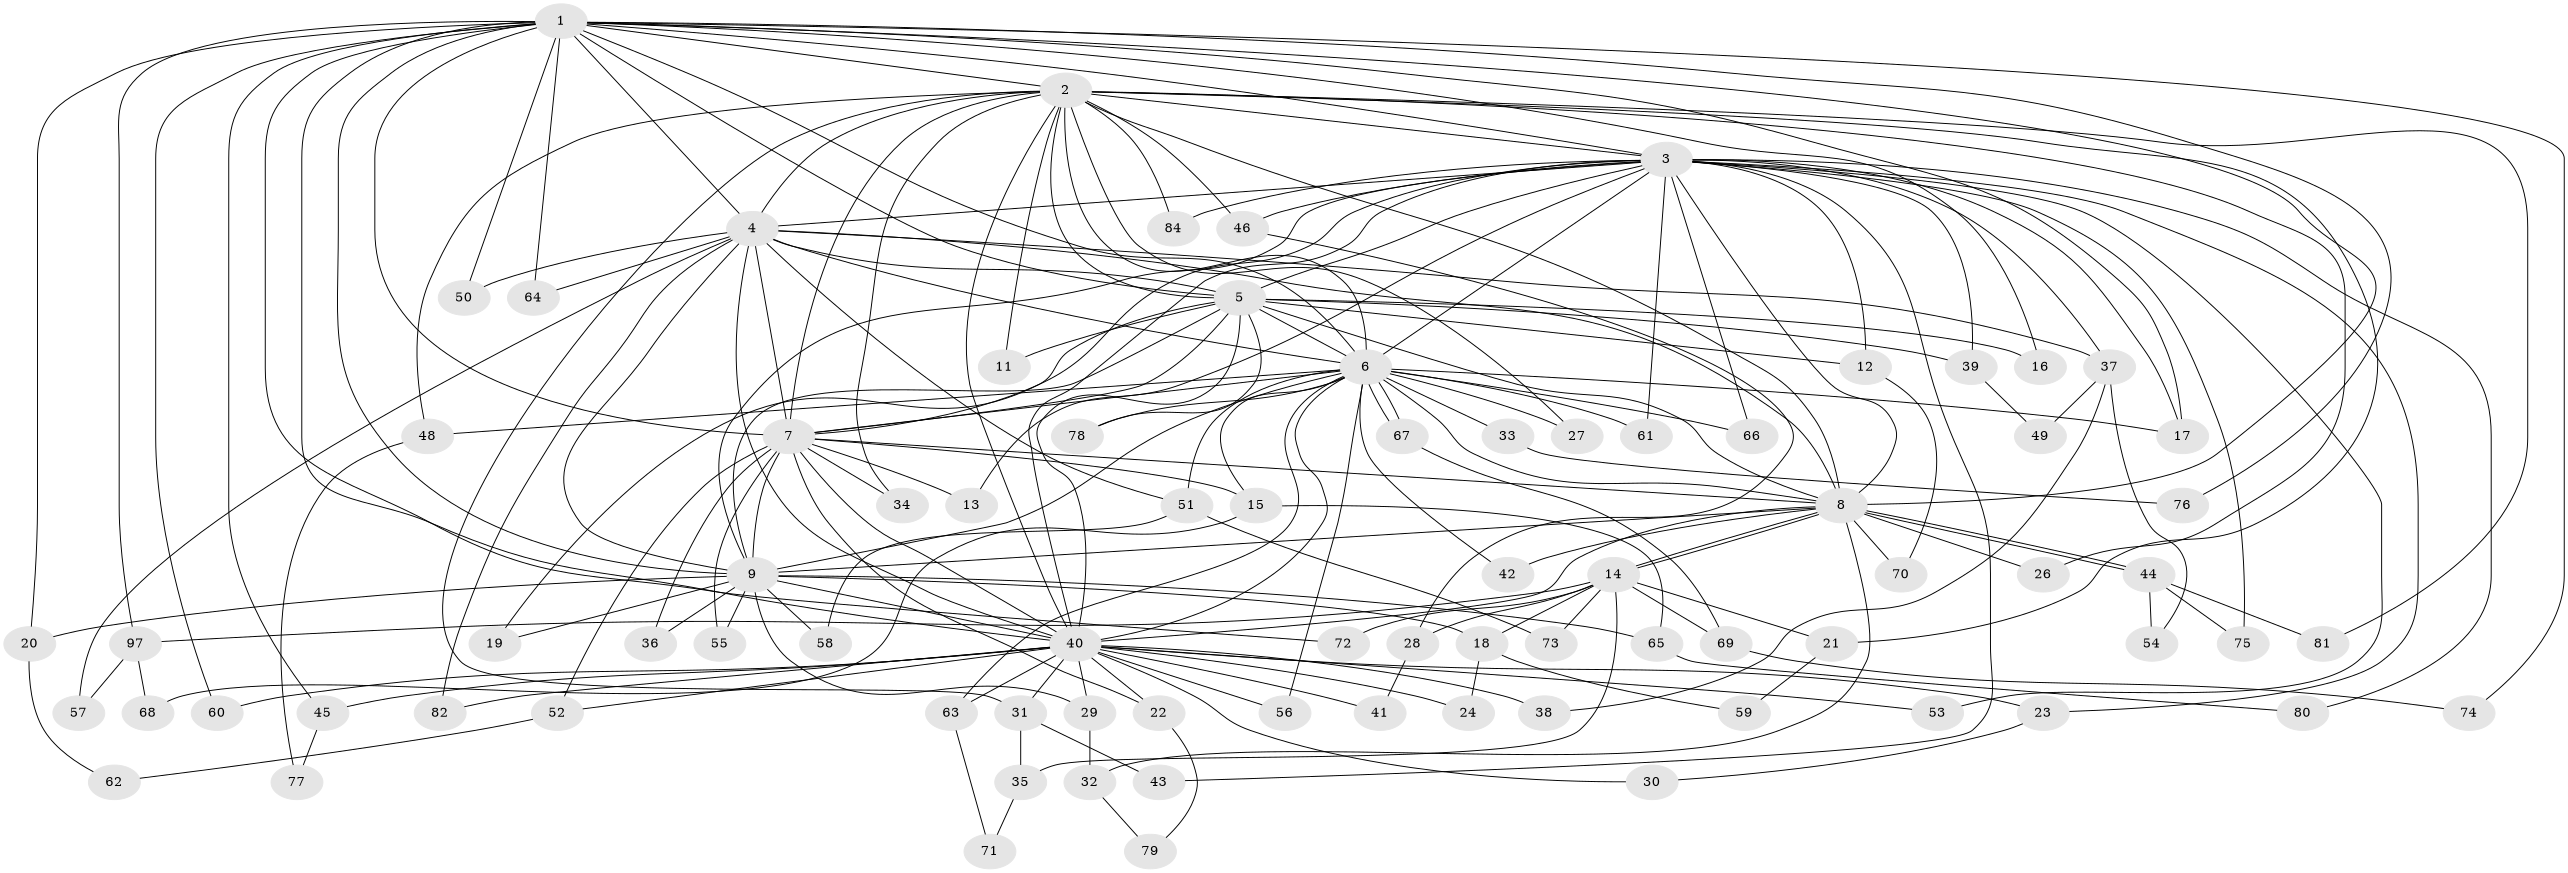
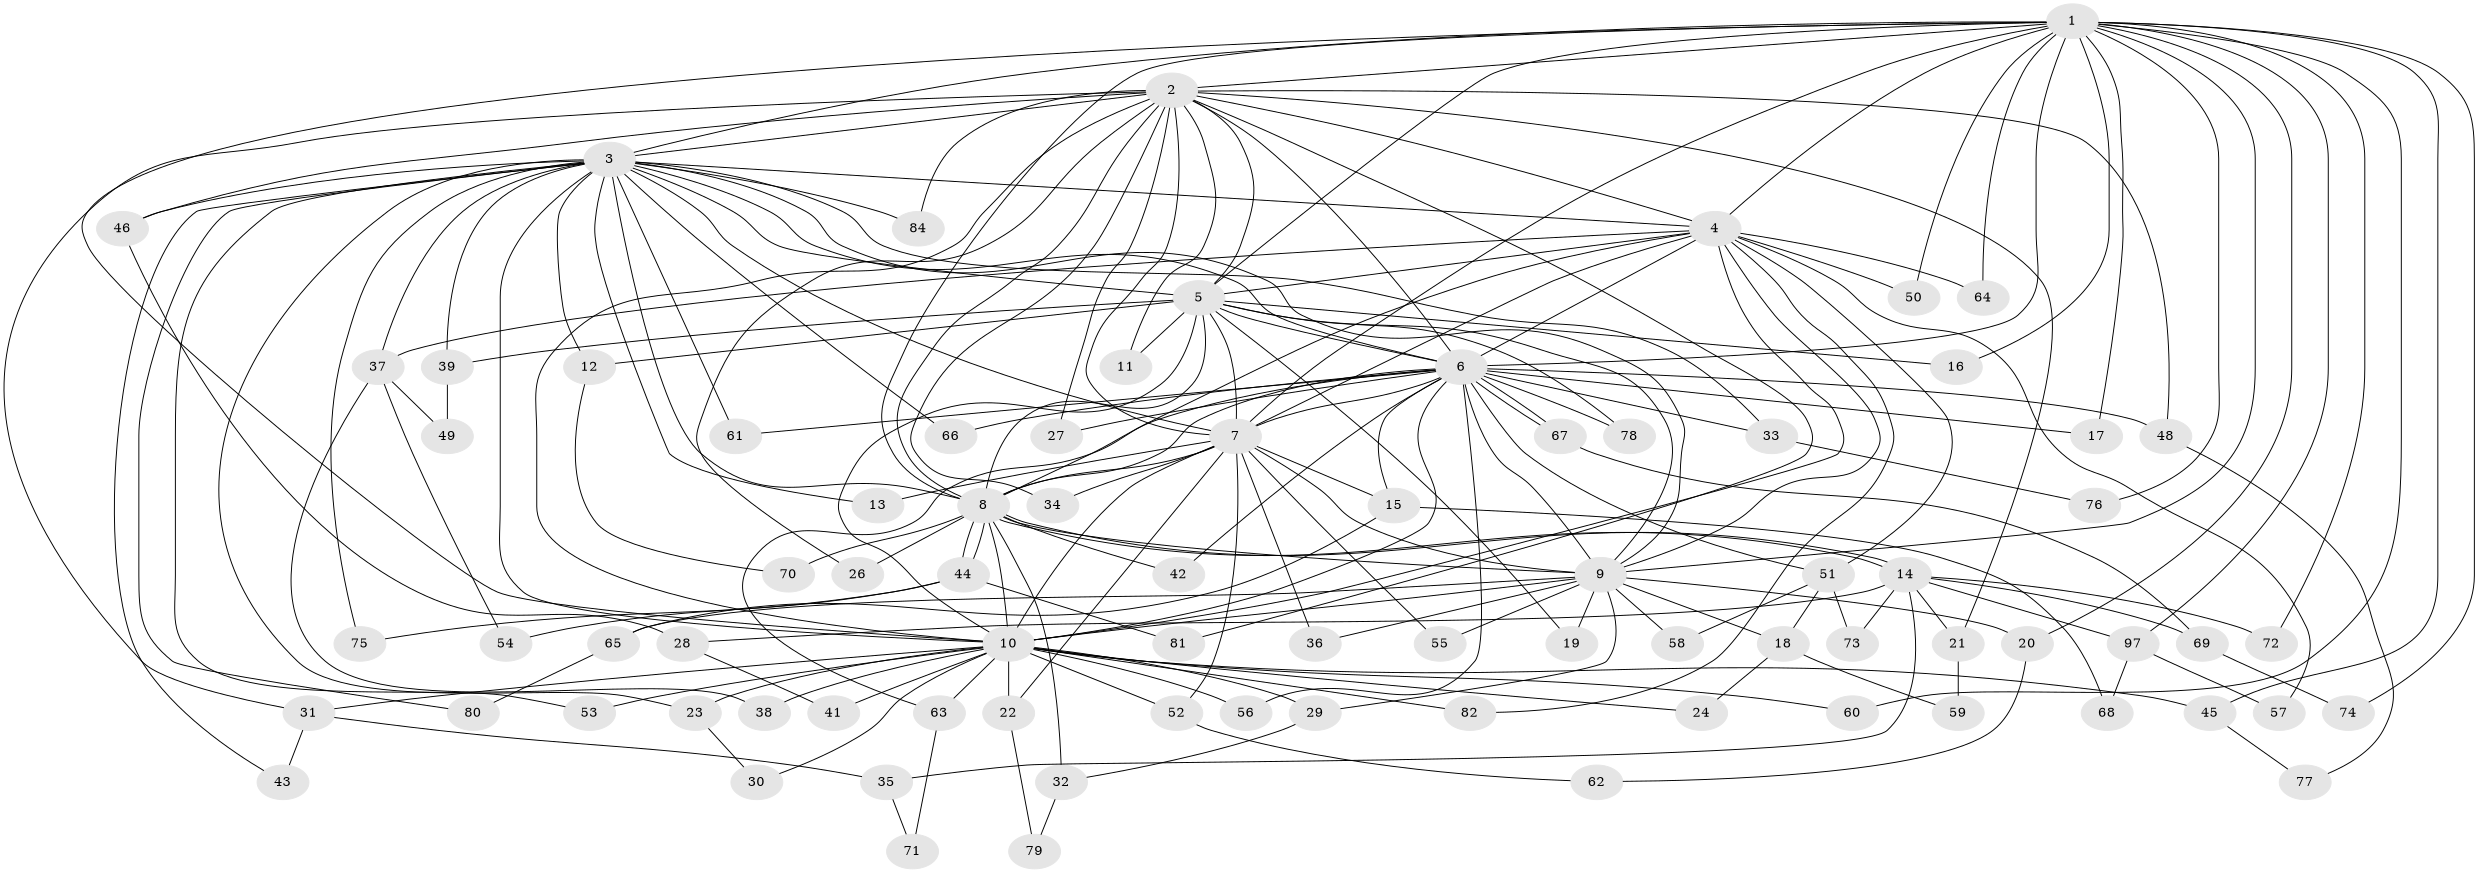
(1983, 207) -> (1349, 288)
(1548, 609) -> (1806, 609)
(1075, 644) -> (1009, 644)
